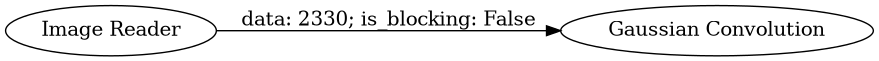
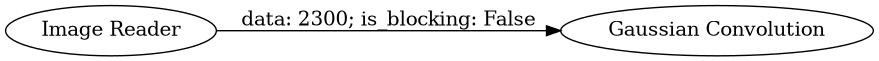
(389, 20) -> (389, 20)
